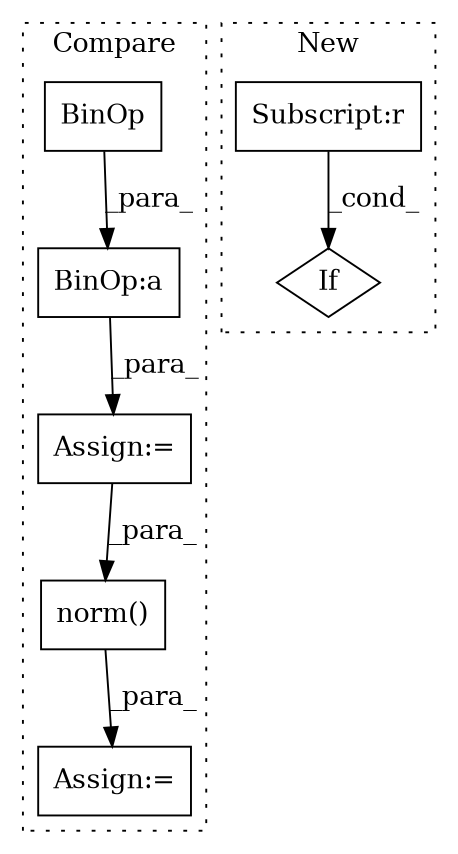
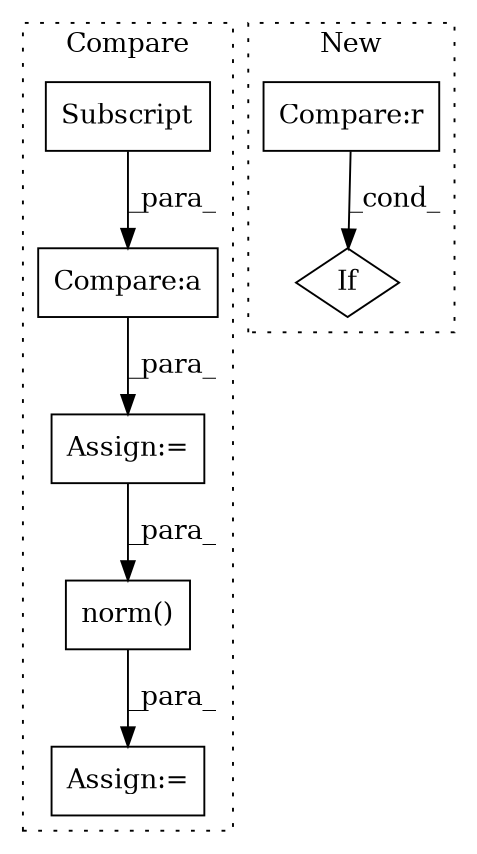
(103, 116) -> (128, 116)
(328, 116) -> (351, 116)
(109, 283) -> (128, 283)
